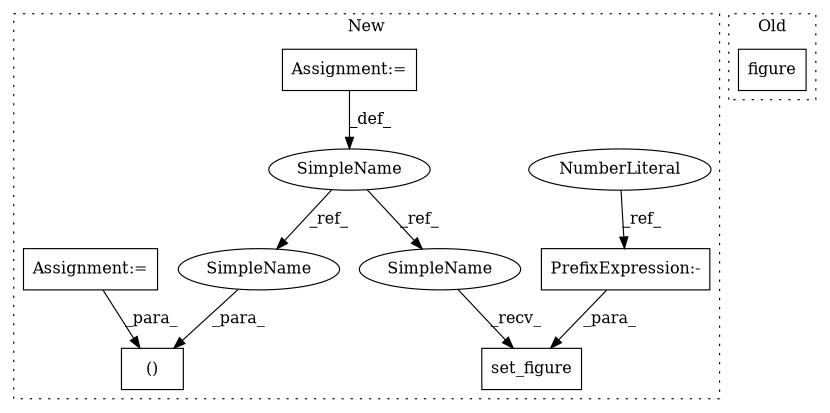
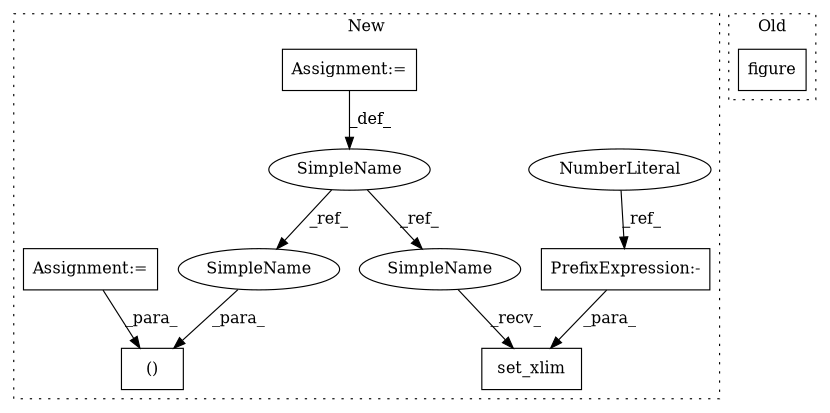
(532, 369) -> (532, 369)
